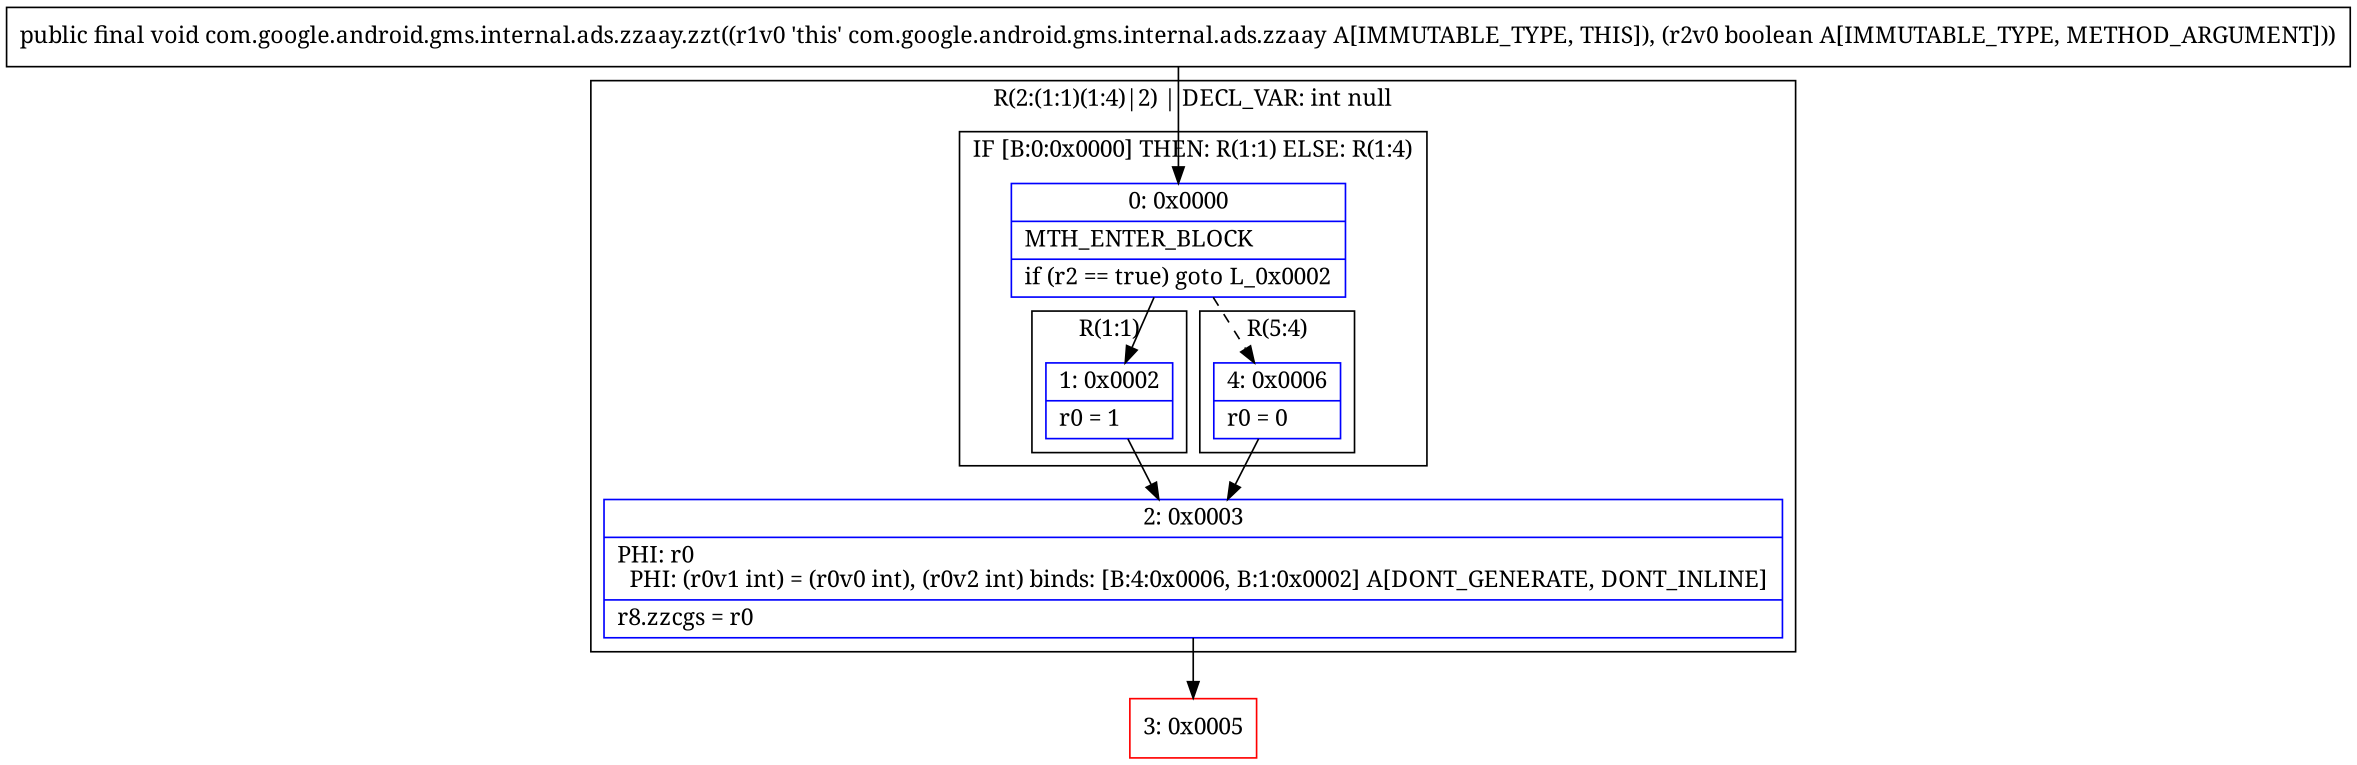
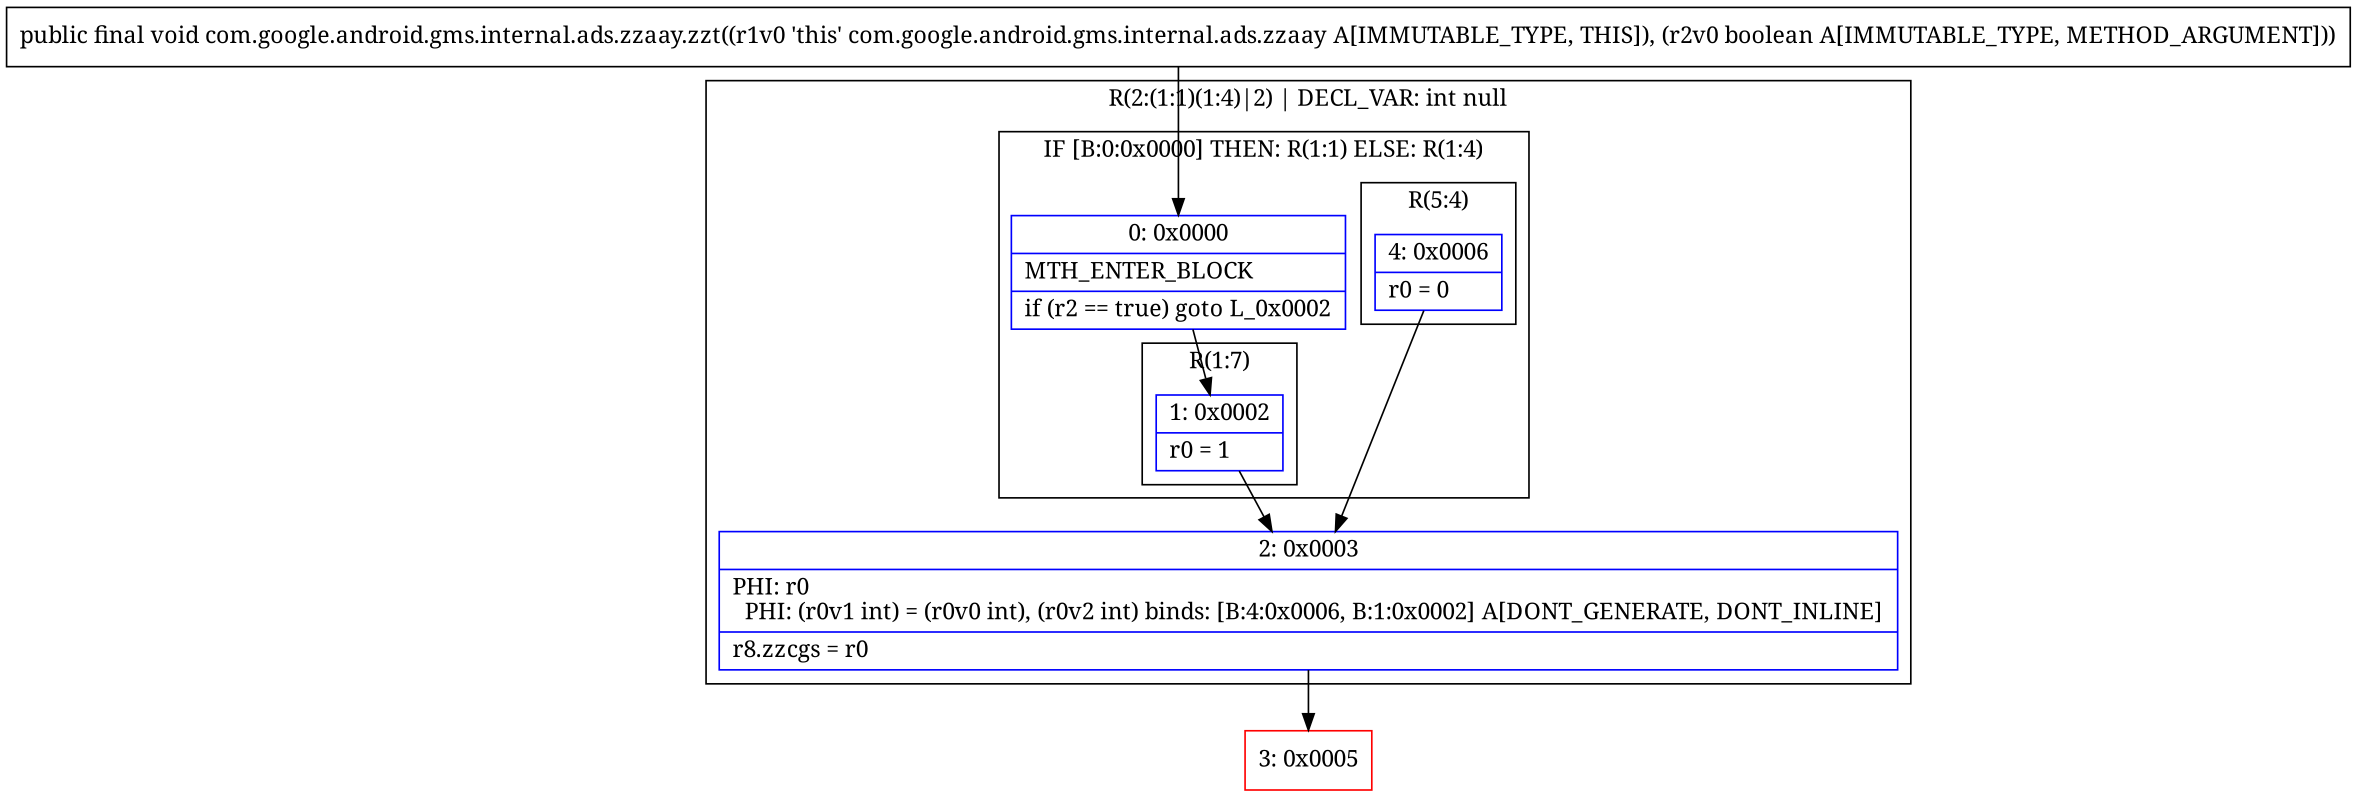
(1229, 323) -> none
(1109, 330) -> (1220, 362)
